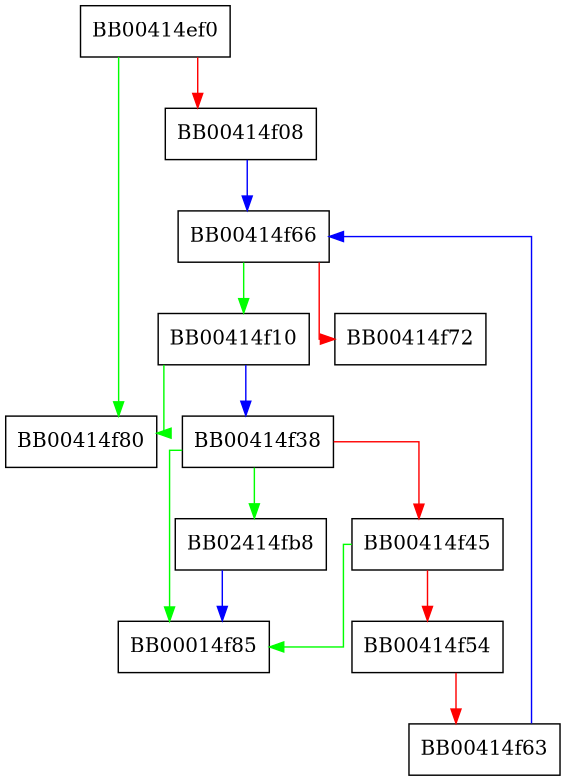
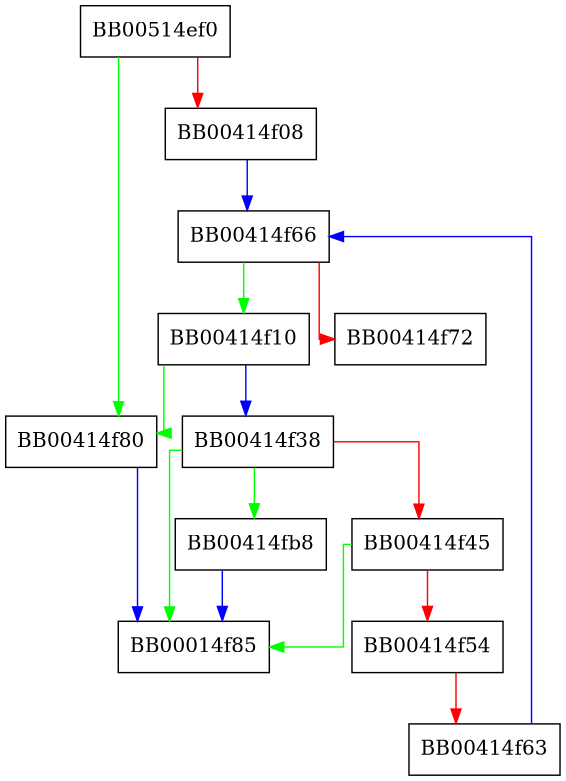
(155, 31) -> (155, 31)
none -> (138, 537)
(251, 544) -> (251, 544)
